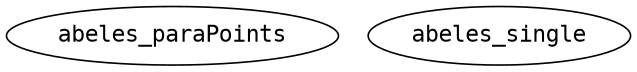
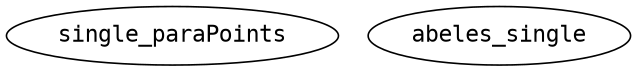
(172, 36) -> (172, 36)
